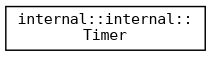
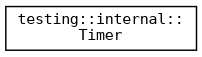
(106, 28) -> (101, 28)
